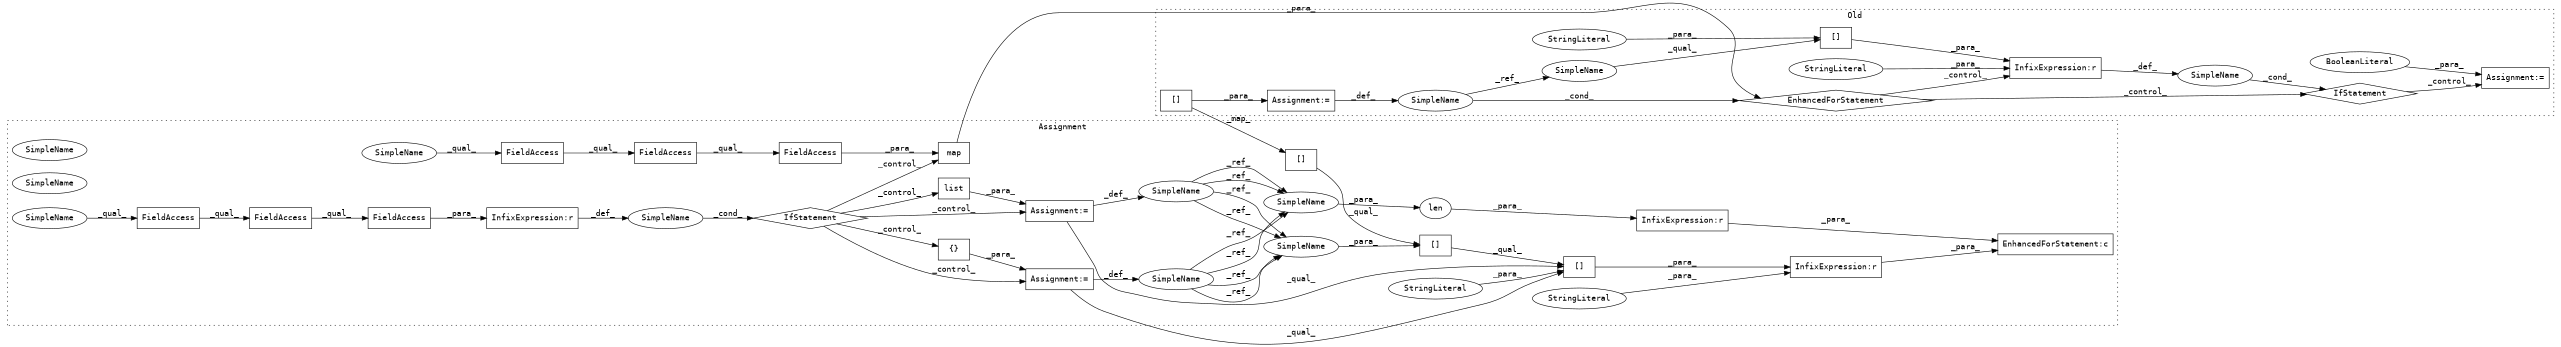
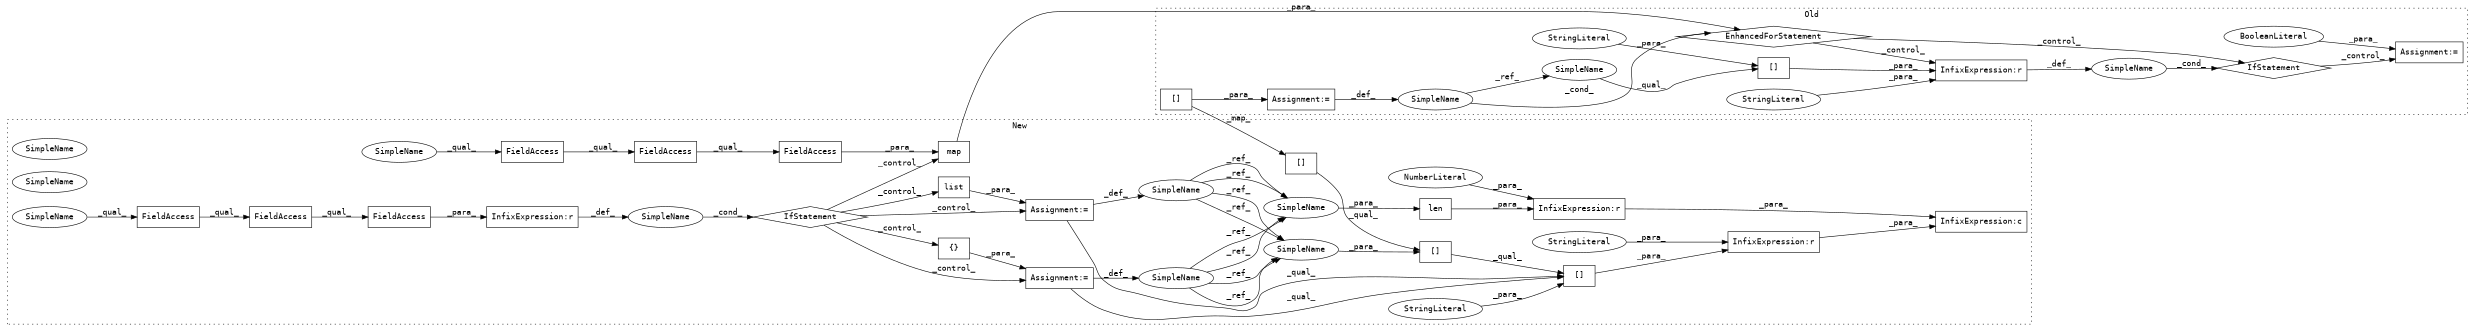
(1063, 127) -> (1020, 126)
none -> (1435, 177)
(1435, 208) -> (1435, 209)
(2055, 244) -> (1981, 222)
